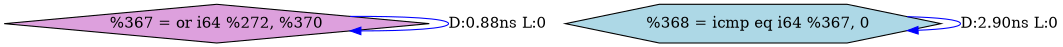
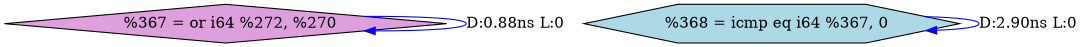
(217, 24) -> (226, 24)
